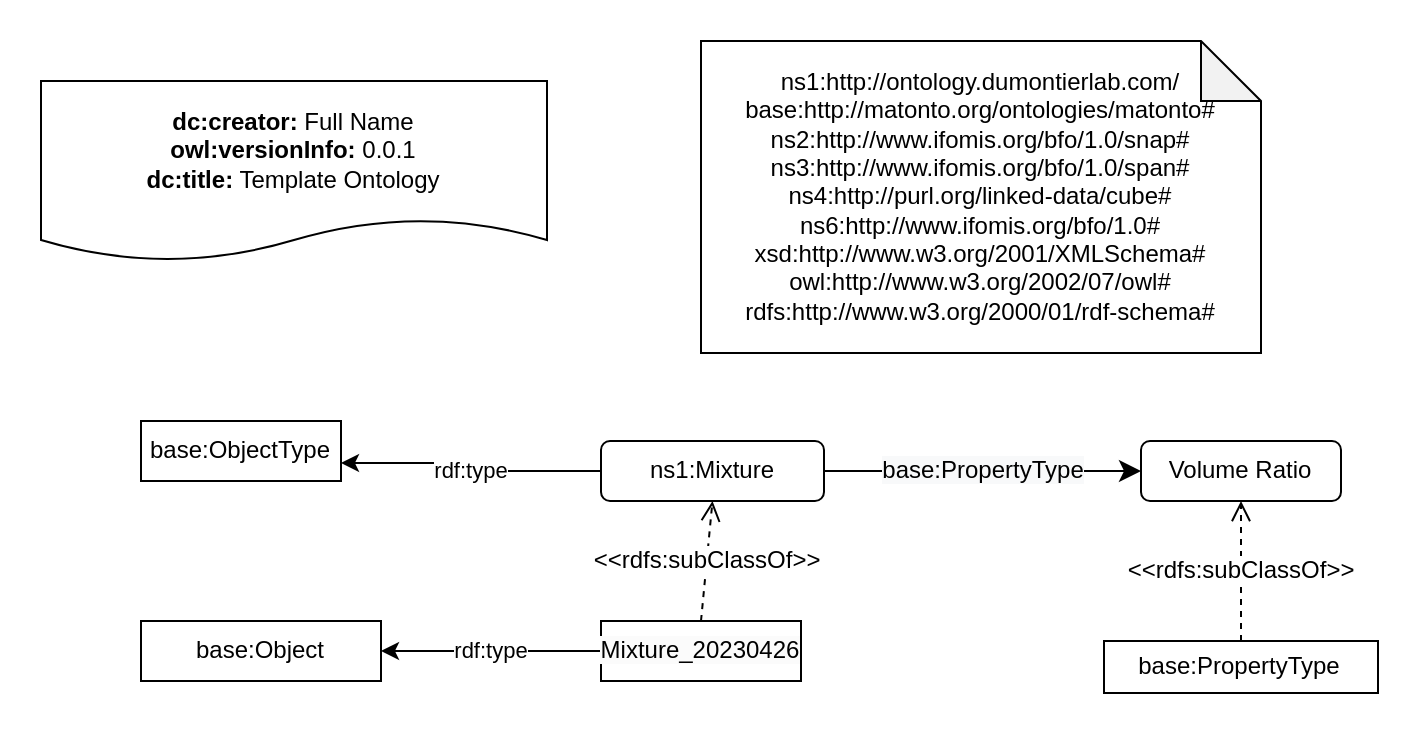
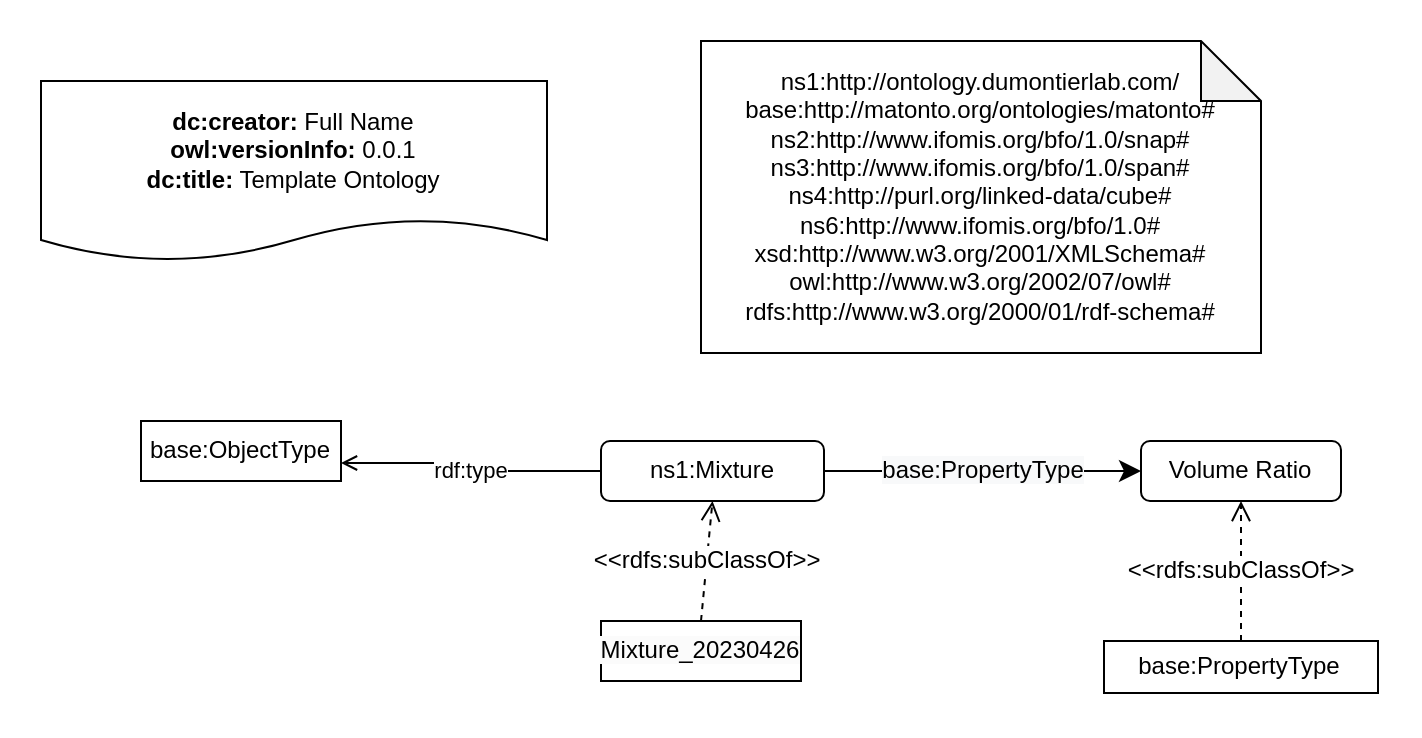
(356, 463) -> (353, 463)
(261, 651) -> none
(498, 651) -> none
